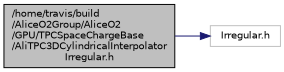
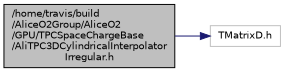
(245, 36) -> (245, 36)
